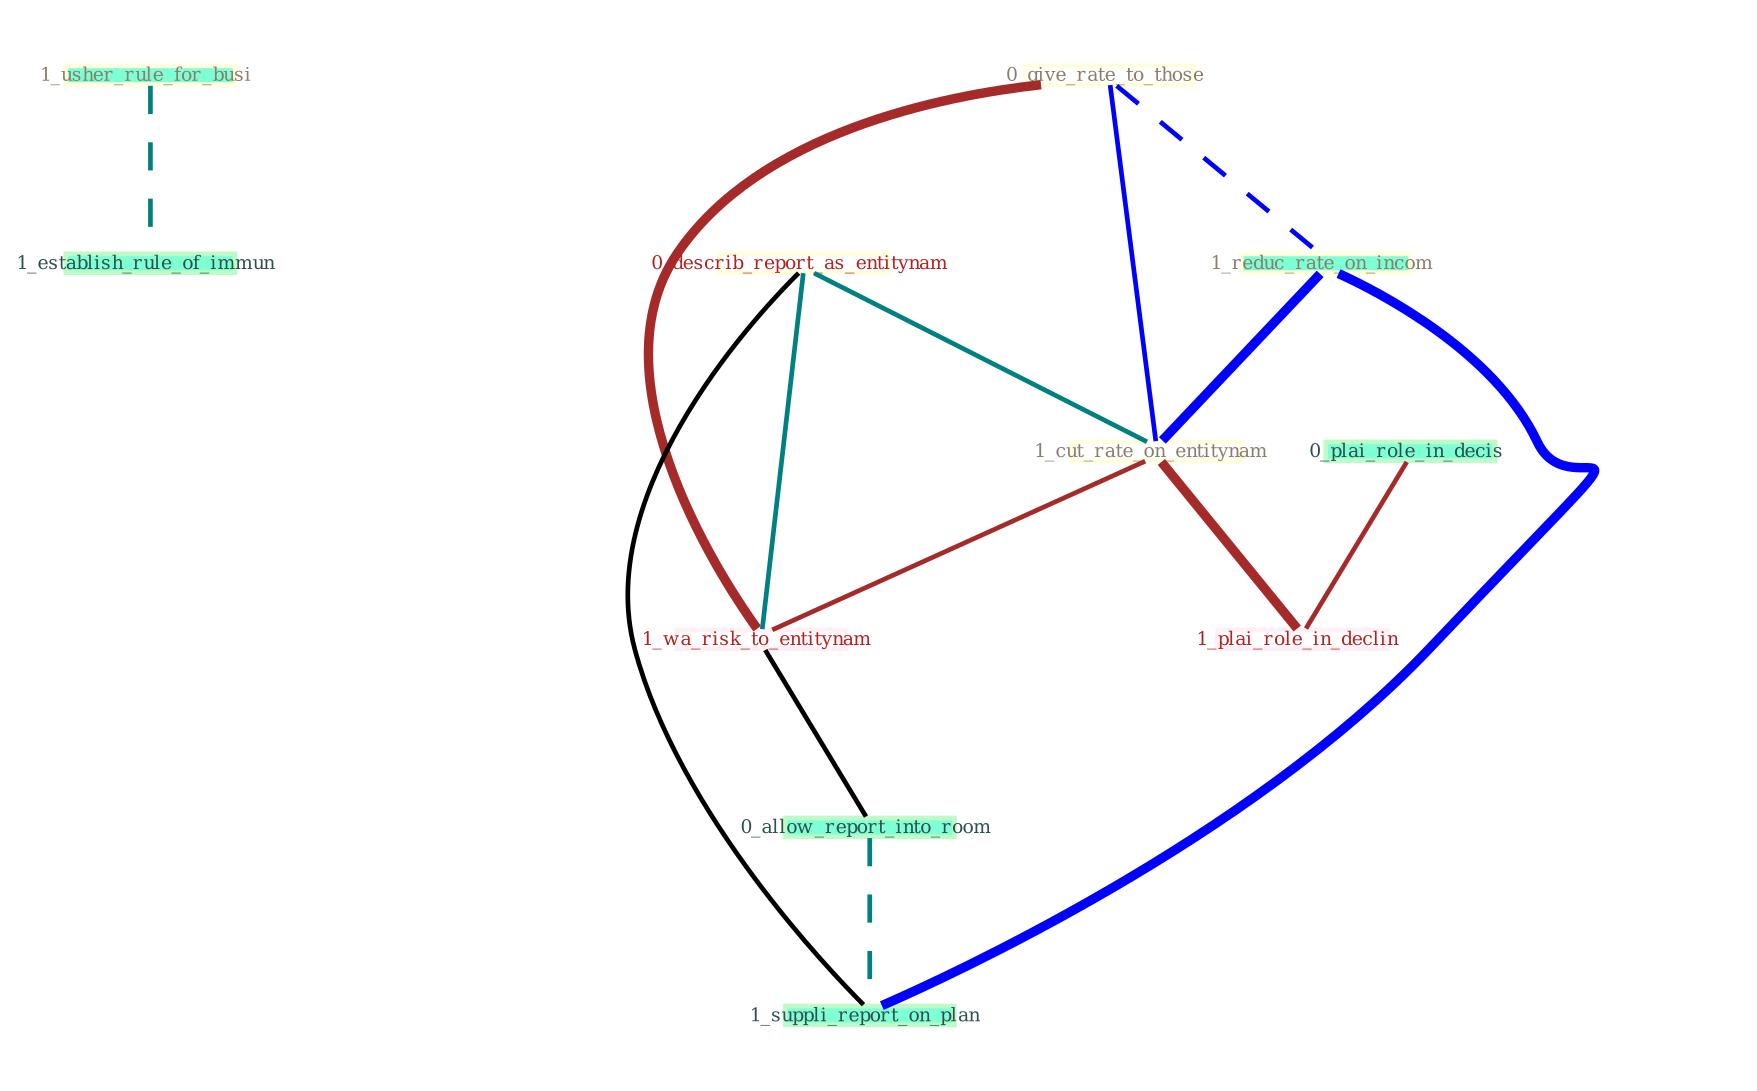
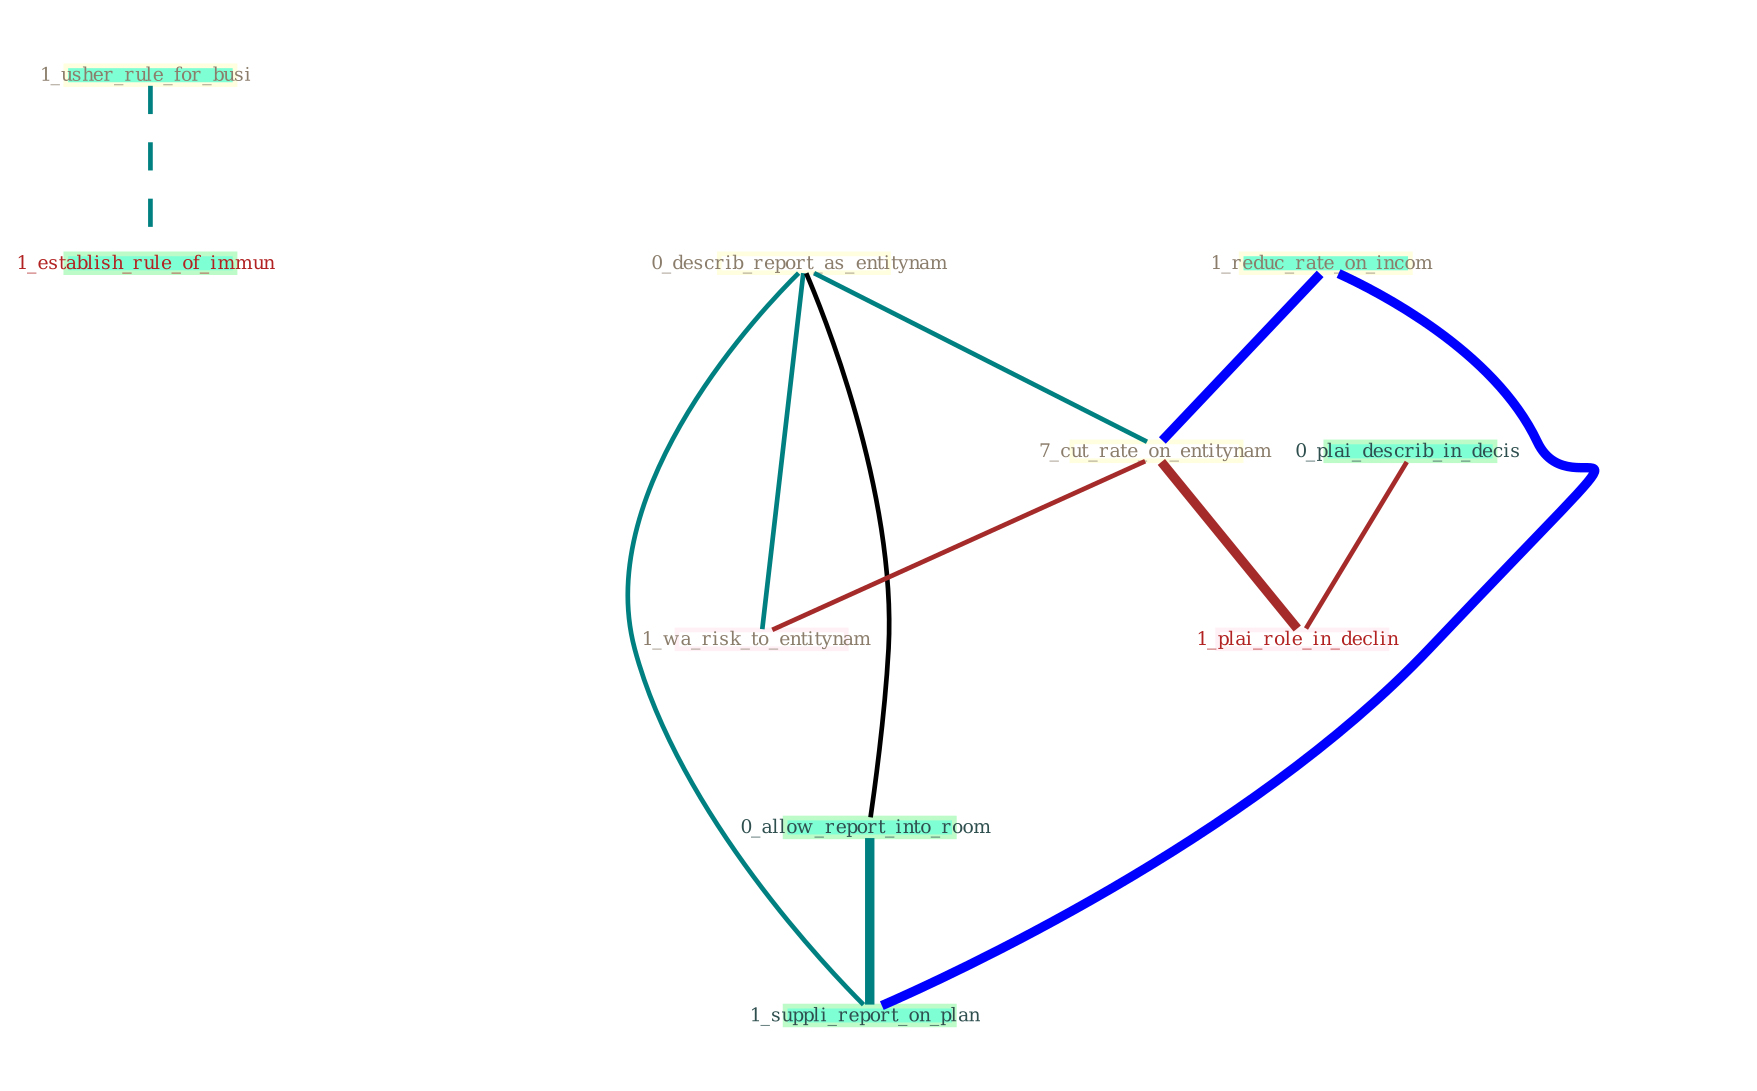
(1110, 75) -> none
(150, 263) -> (150, 263)
(804, 263) -> (804, 263)
(1157, 451) -> (1157, 451)
(1410, 451) -> (1410, 451)
(762, 639) -> (762, 639)
(635, 649) -> (635, 649)
(816, 733) -> (883, 540)
(870, 921) -> (870, 921)
